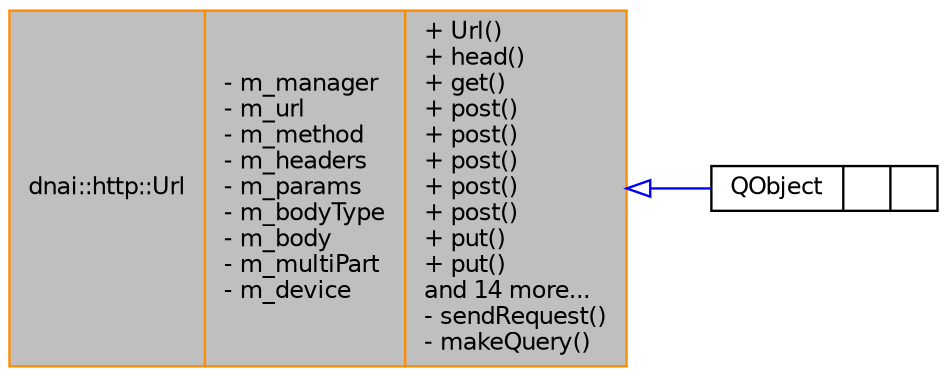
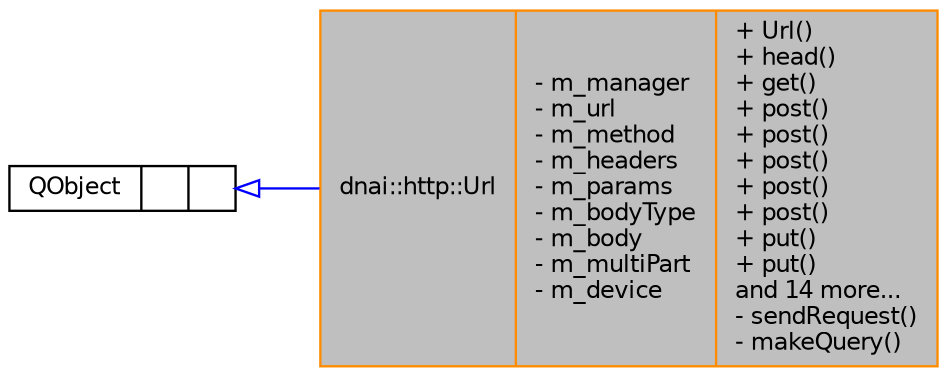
(681, 188) -> (289, 188)
